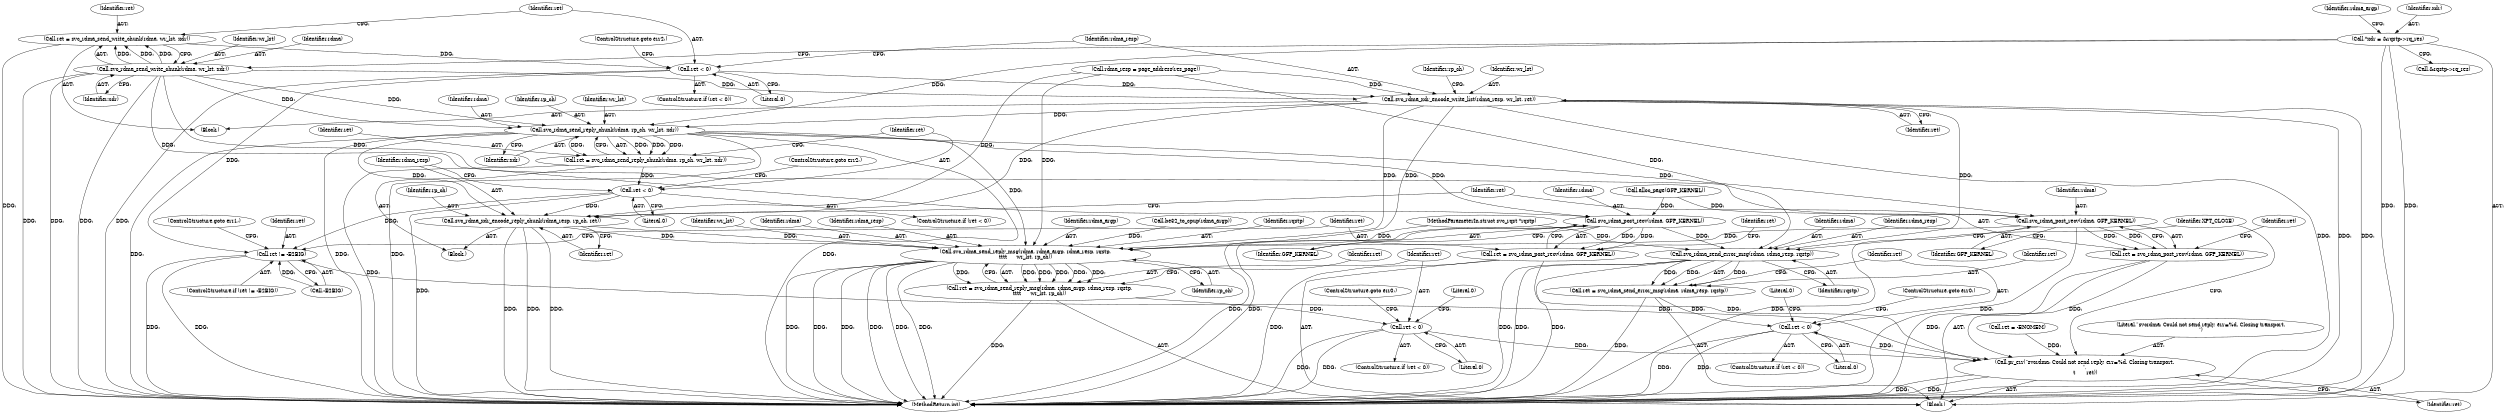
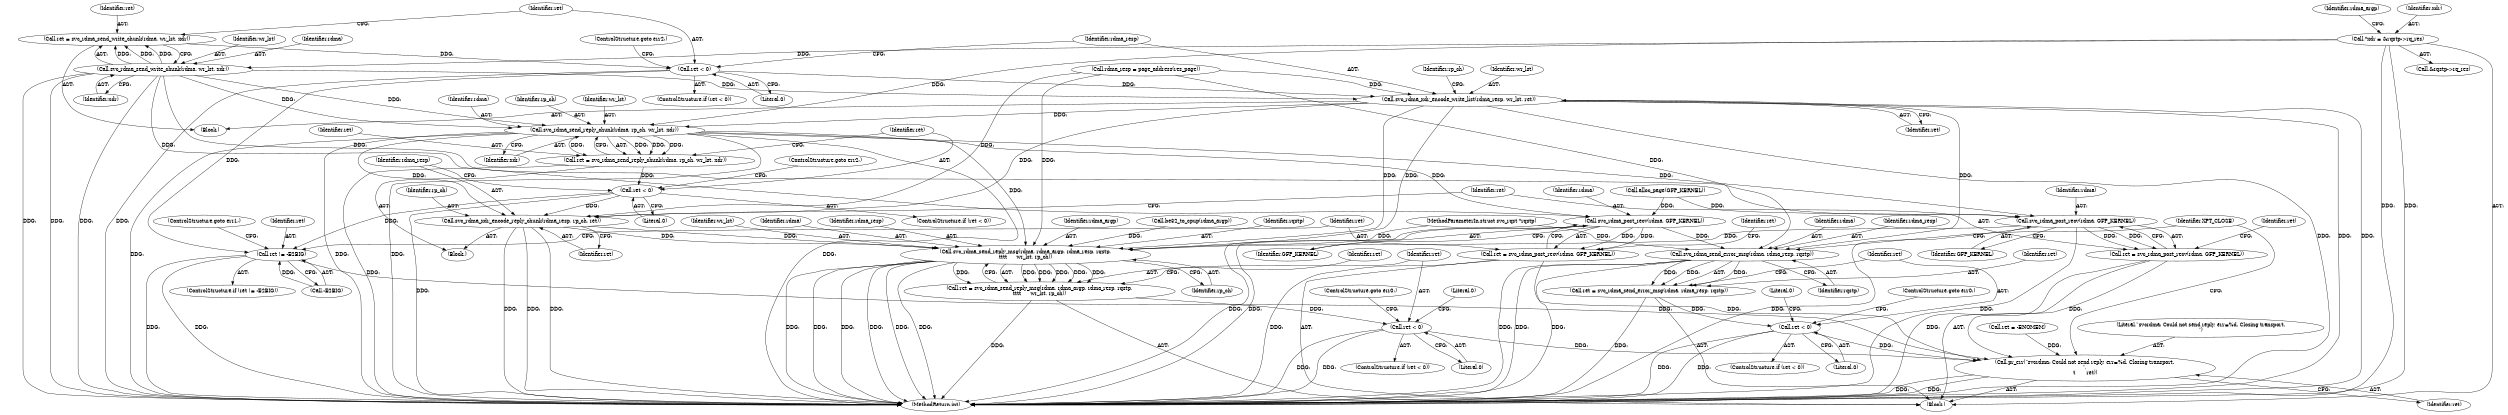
(805, 55) -> (805, 55)
(2426, 55) -> (2426, 55)
(256, 274) -> (241, 267)
(39, 393) -> none
